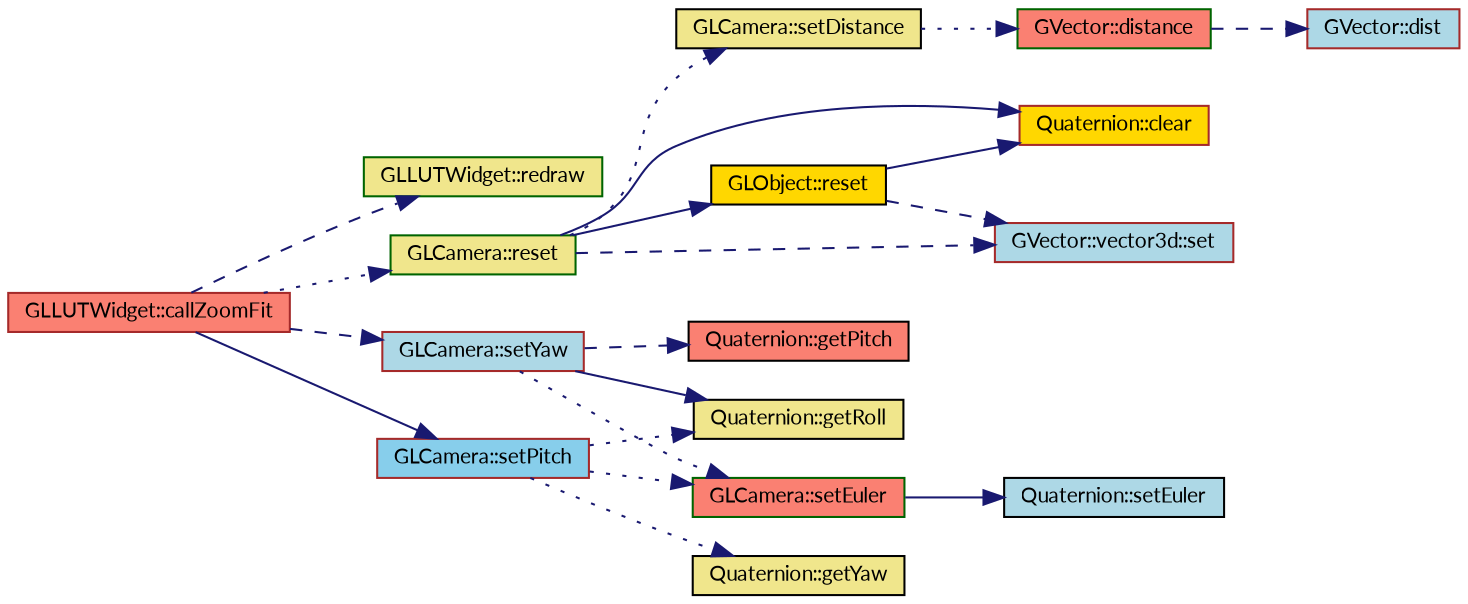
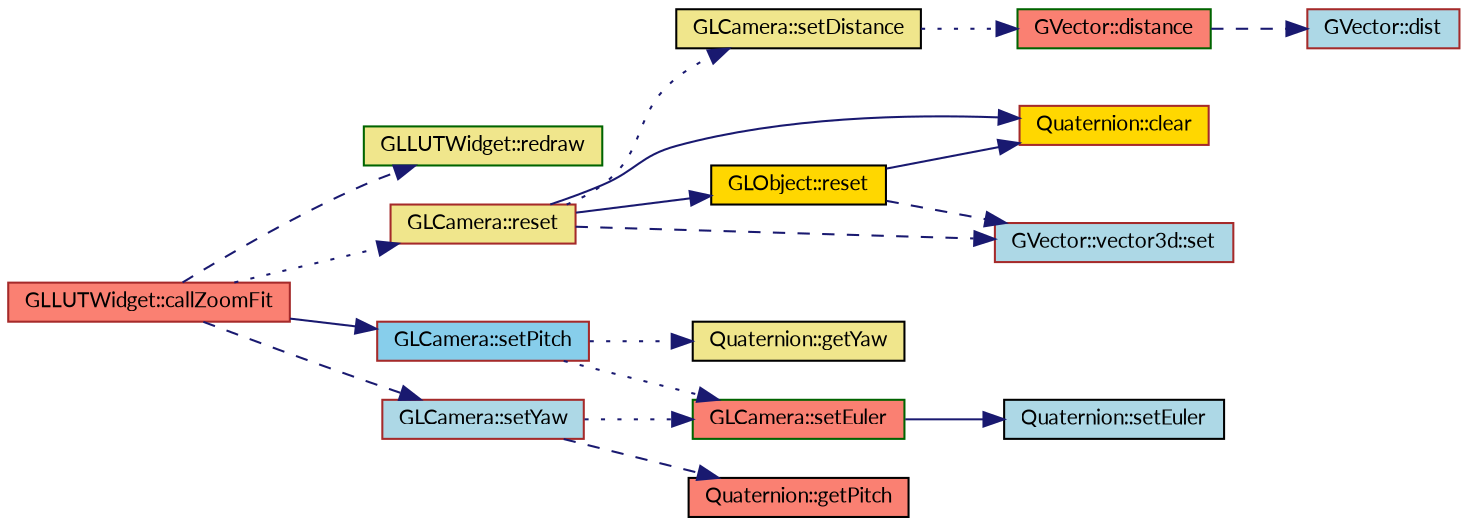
(483, 255) -> (483, 224)
(799, 419) -> none
